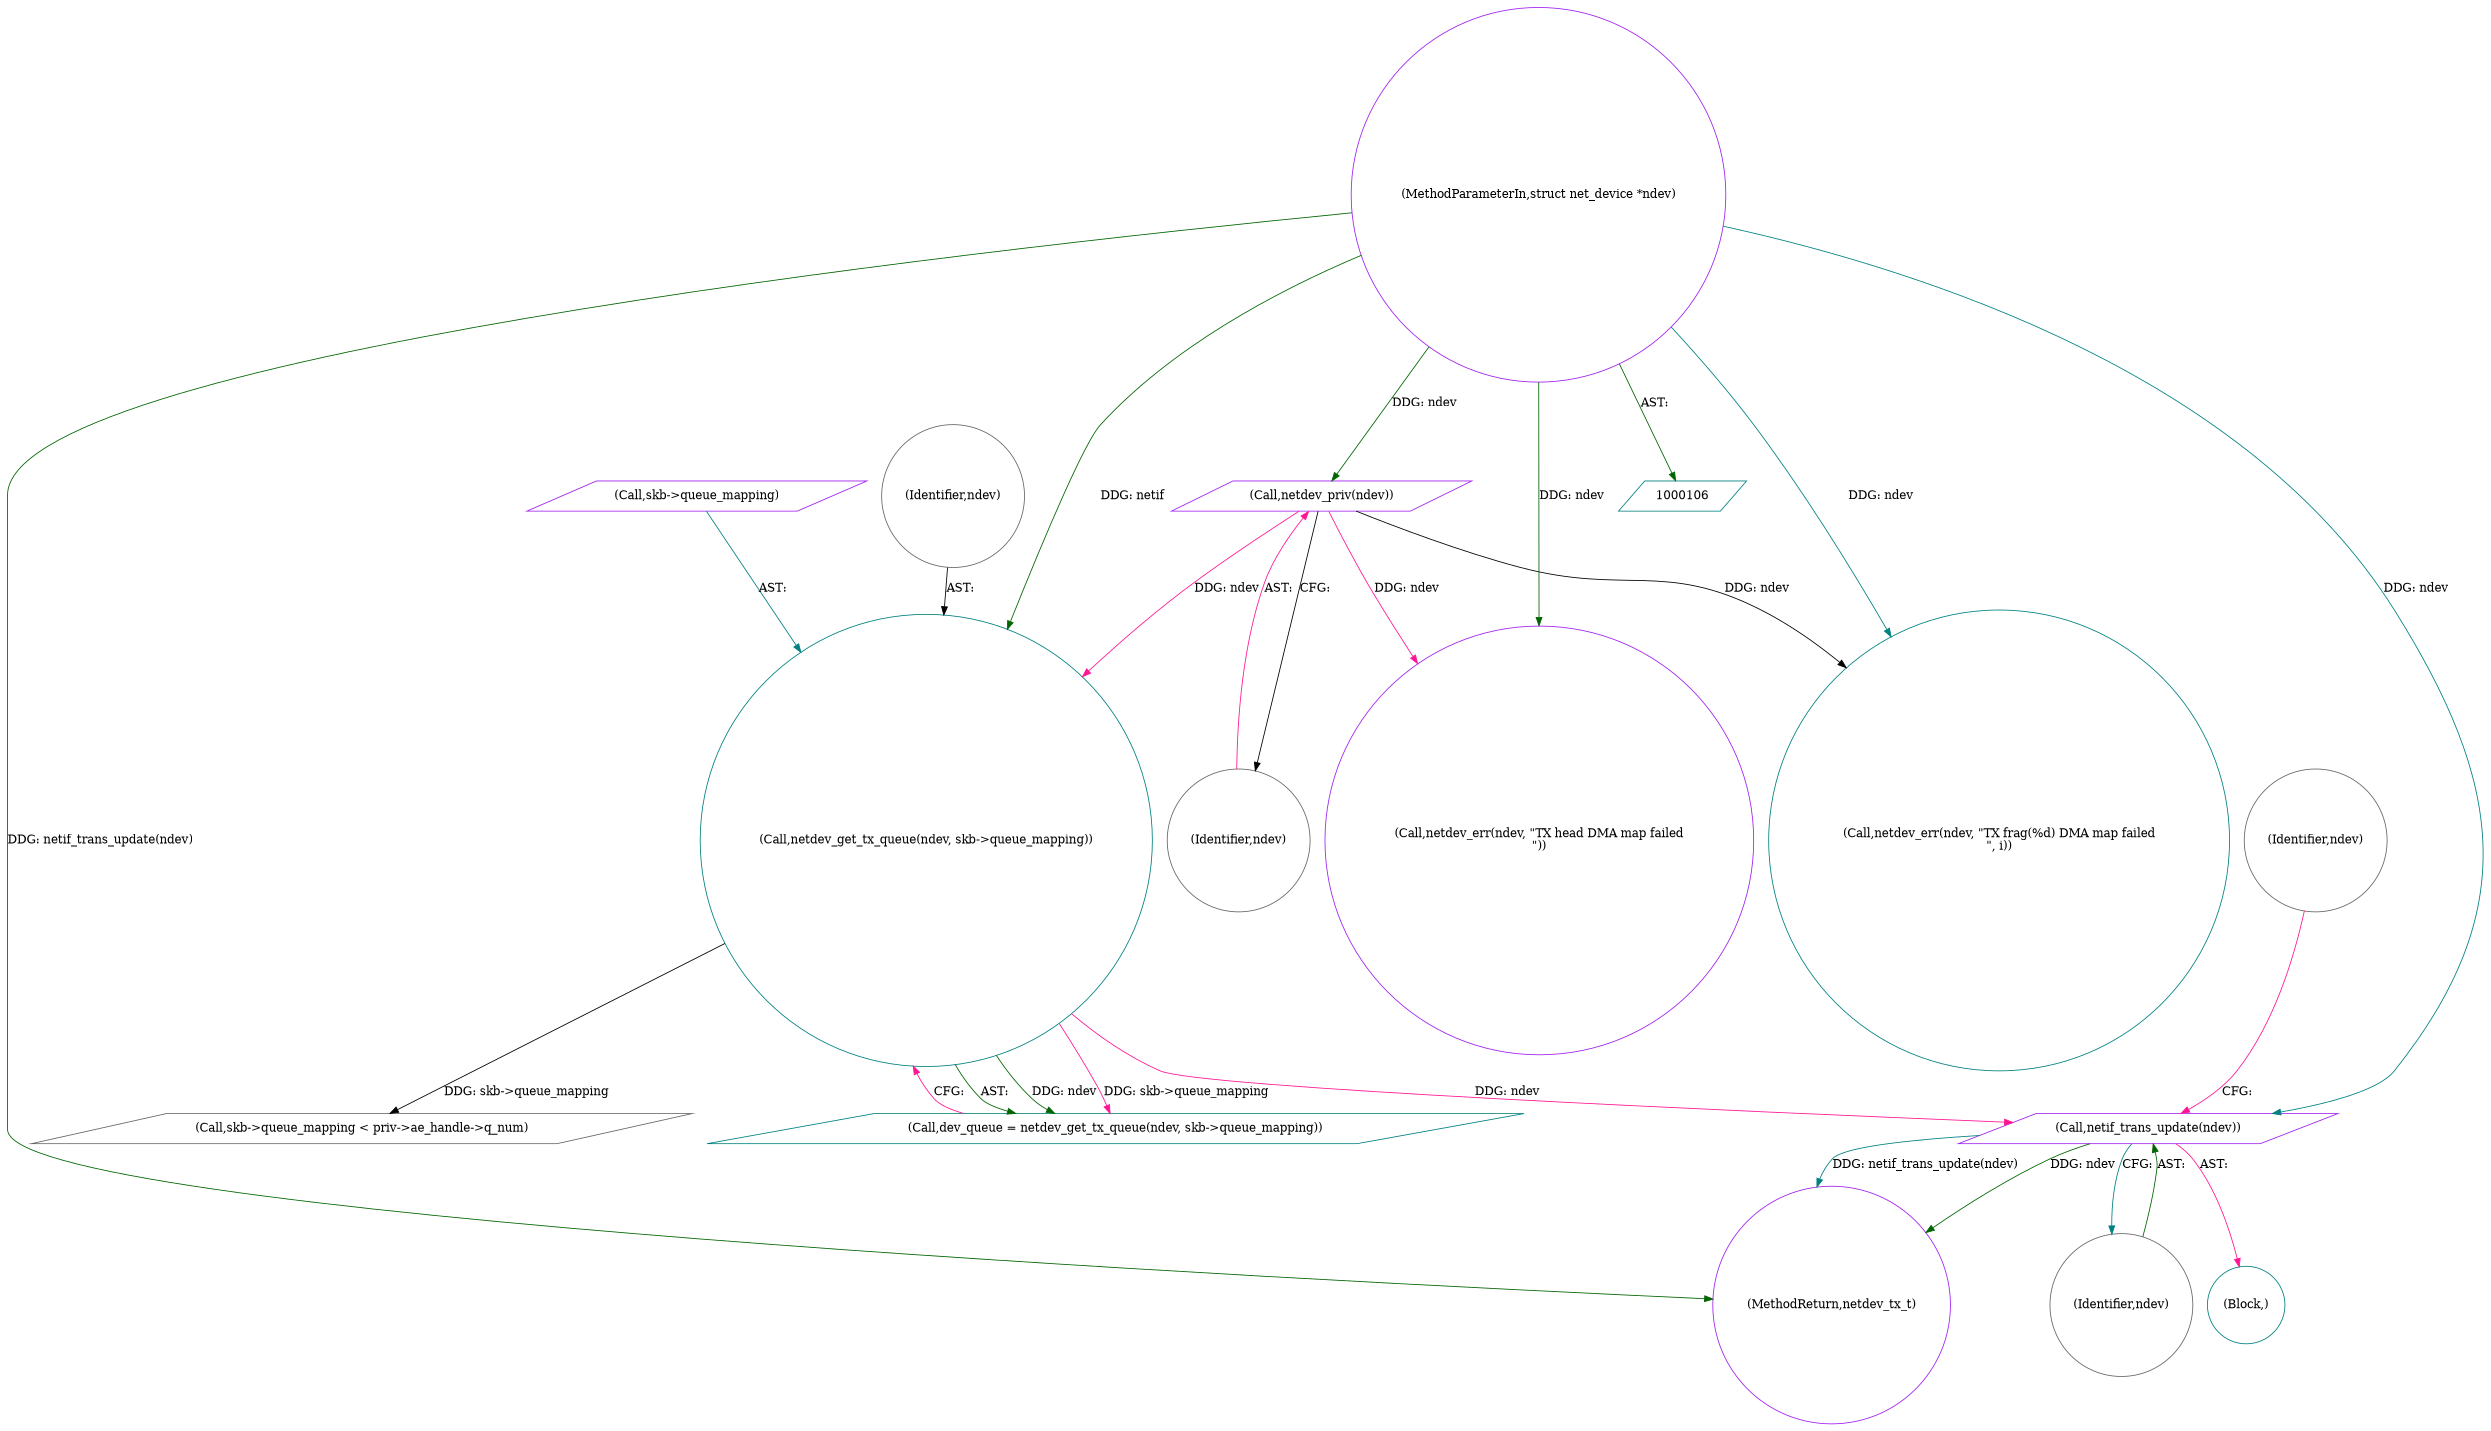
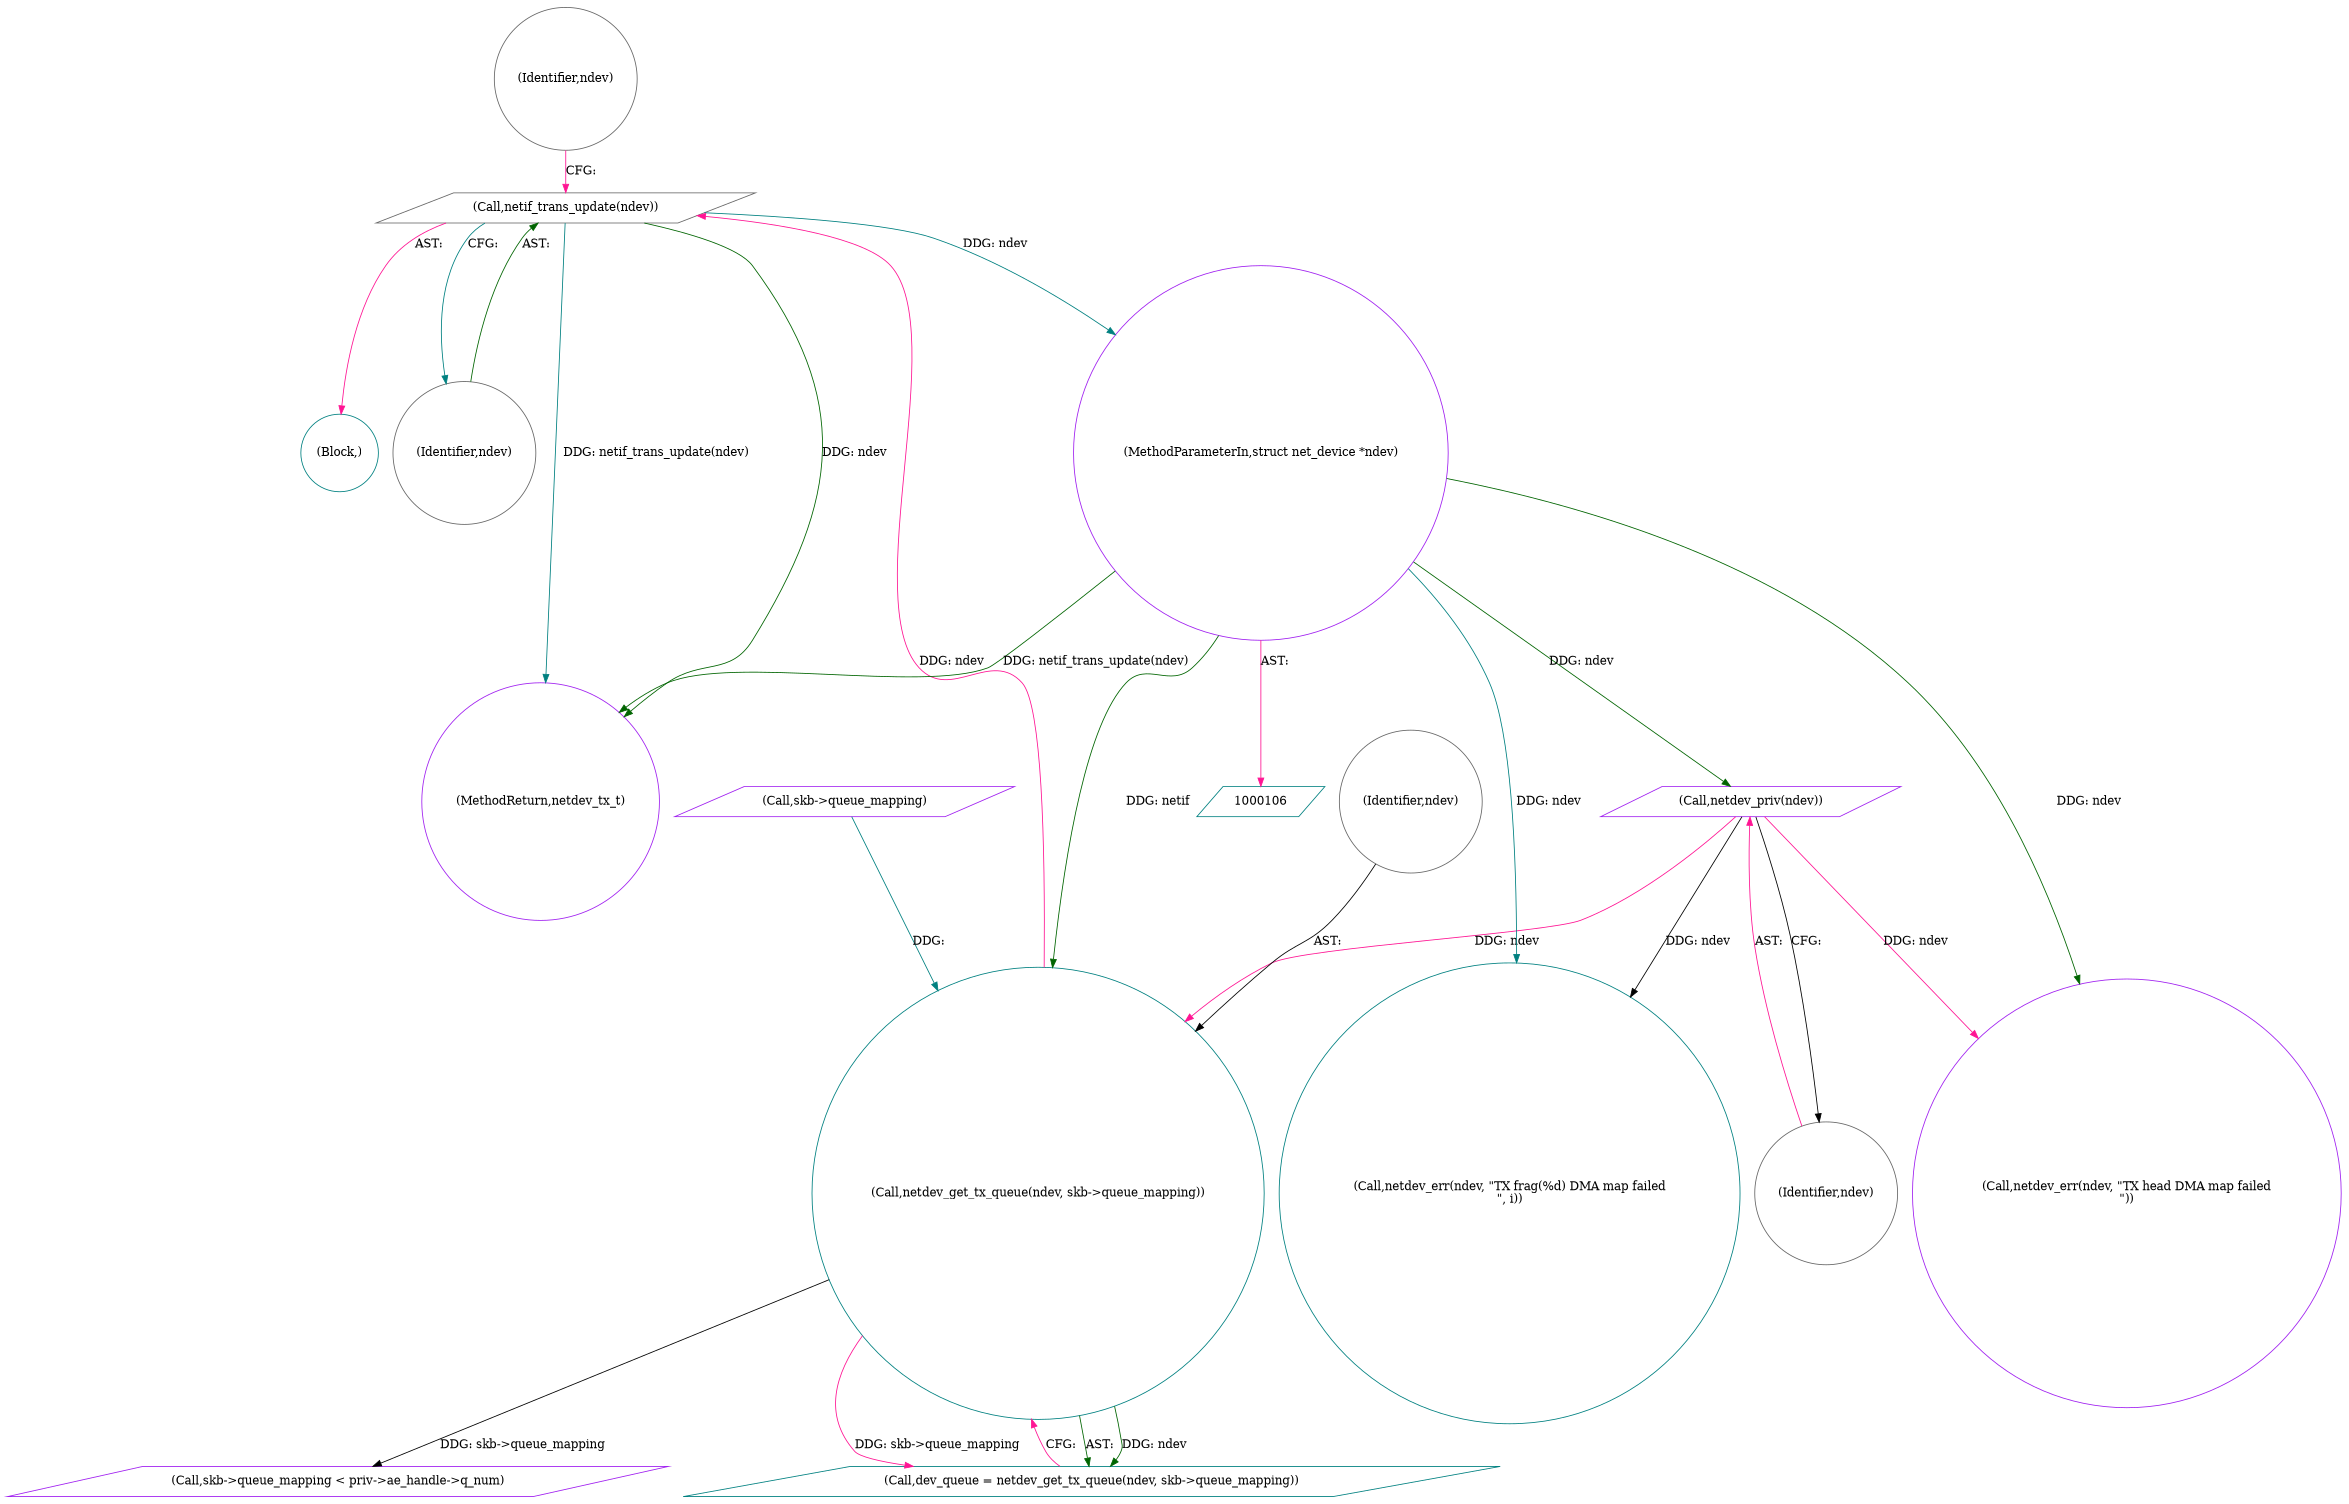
(1646, 419) -> (1261, 709)
(2343, 543) -> (918, 234)
(775, 589) -> (930, 942)
(362, 1129) -> (338, 1481)
(2148, 1129) -> (566, 208)
